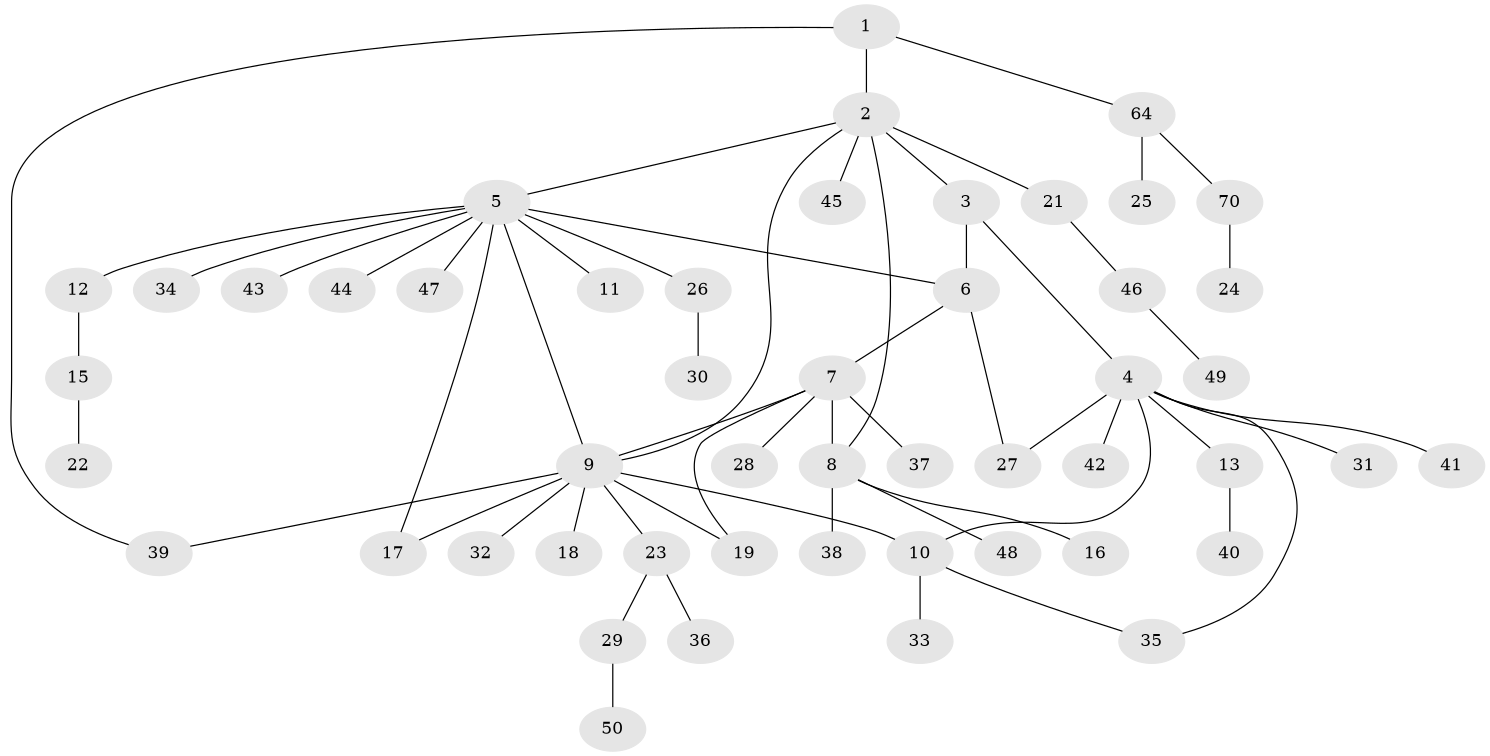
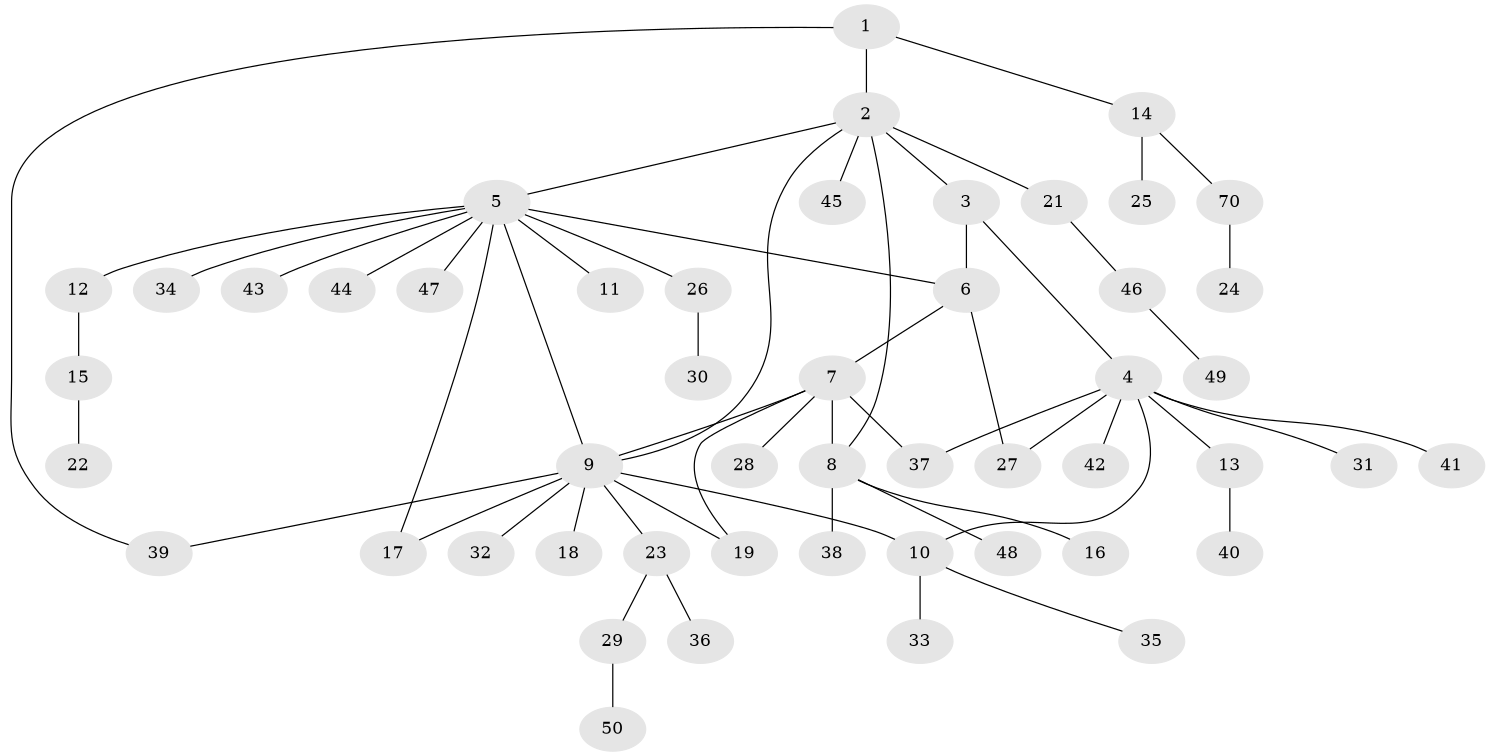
(1142, 115) -> (1142, 115)
(1296, 498) -> (1023, 420)
